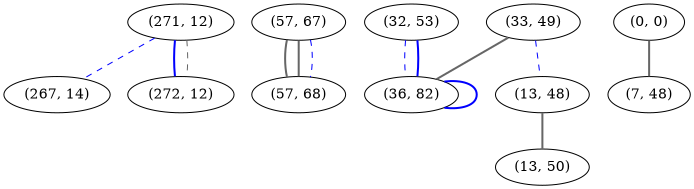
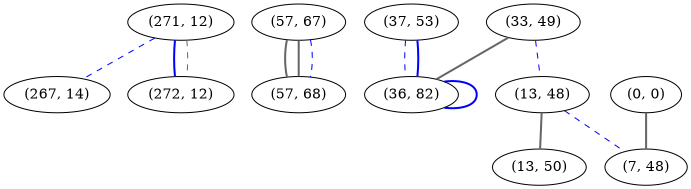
(411, 22) -> (411, 22)
none -> (595, 131)
